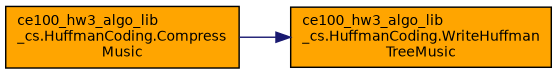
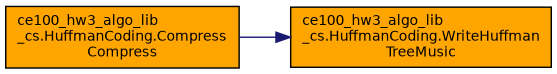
(122, 37) -> (122, 37)
